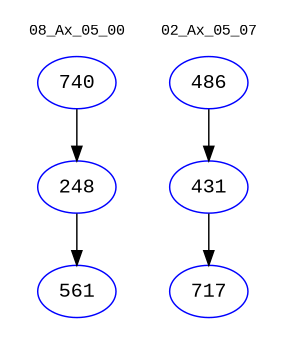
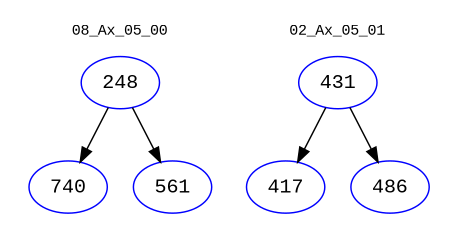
(210, 31) -> (338, 31)
(77, 128) -> (98, 128)
(209, 128) -> (361, 128)
(209, 291) -> (286, 187)
